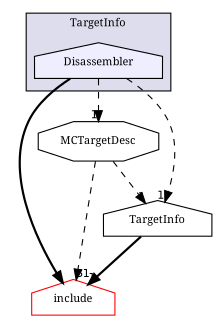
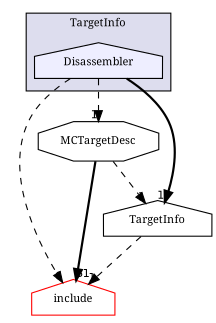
(171, 127) -> (171, 127)
(20, 170) -> (20, 170)
(87, 215) -> (87, 215)
(119, 257) -> (119, 257)
